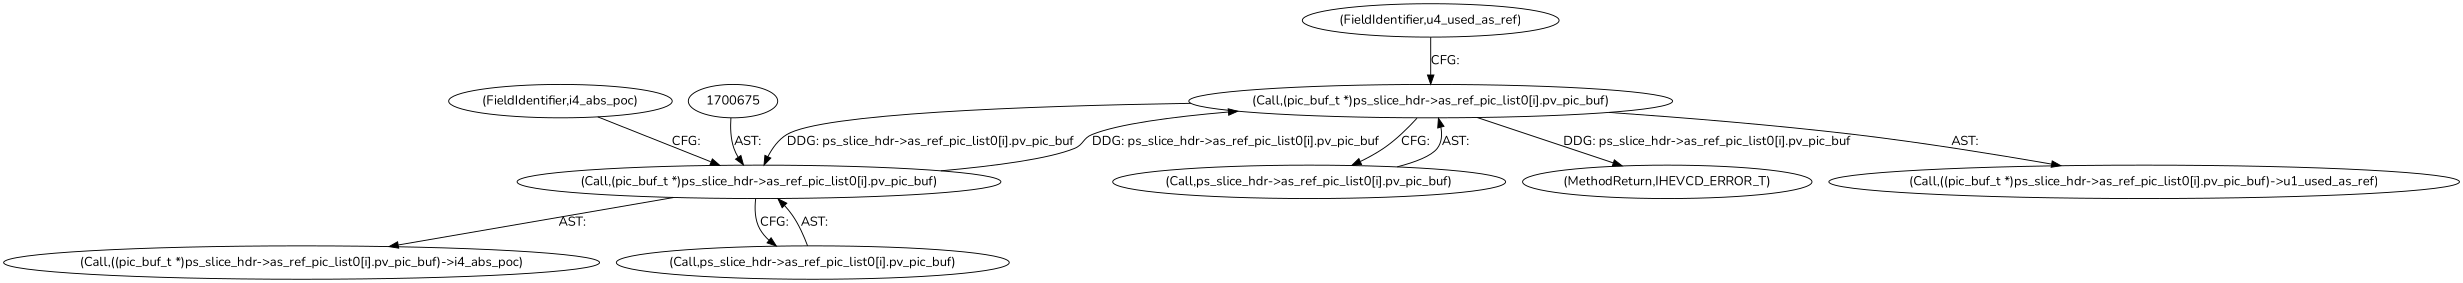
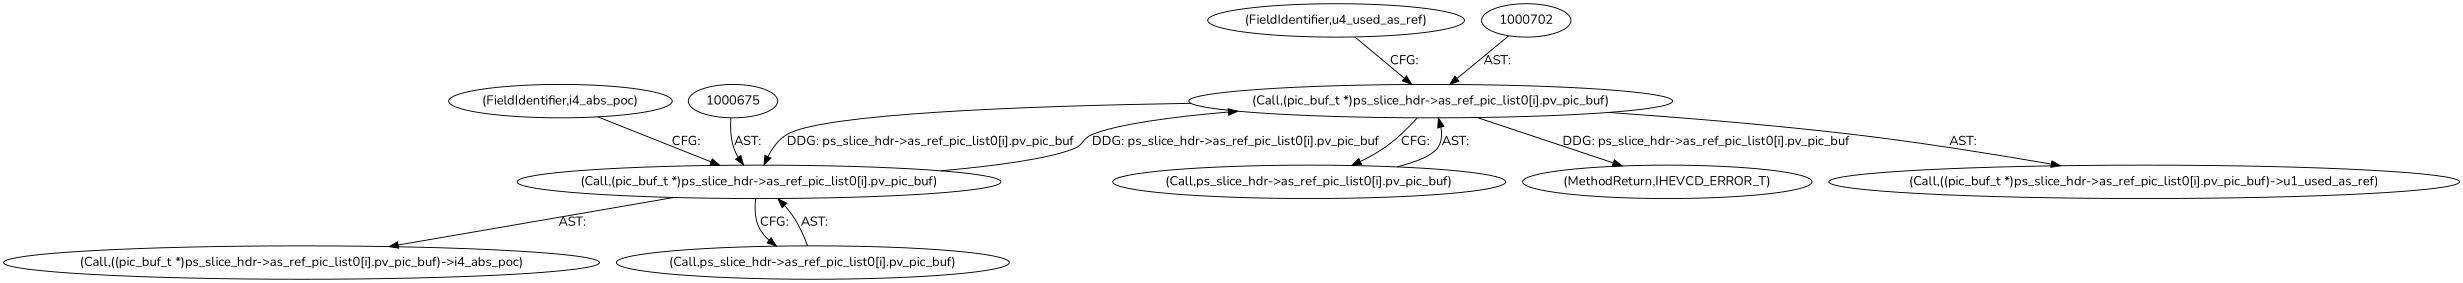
none -> (1526, 20)
(733, 101) -> (733, 101)
